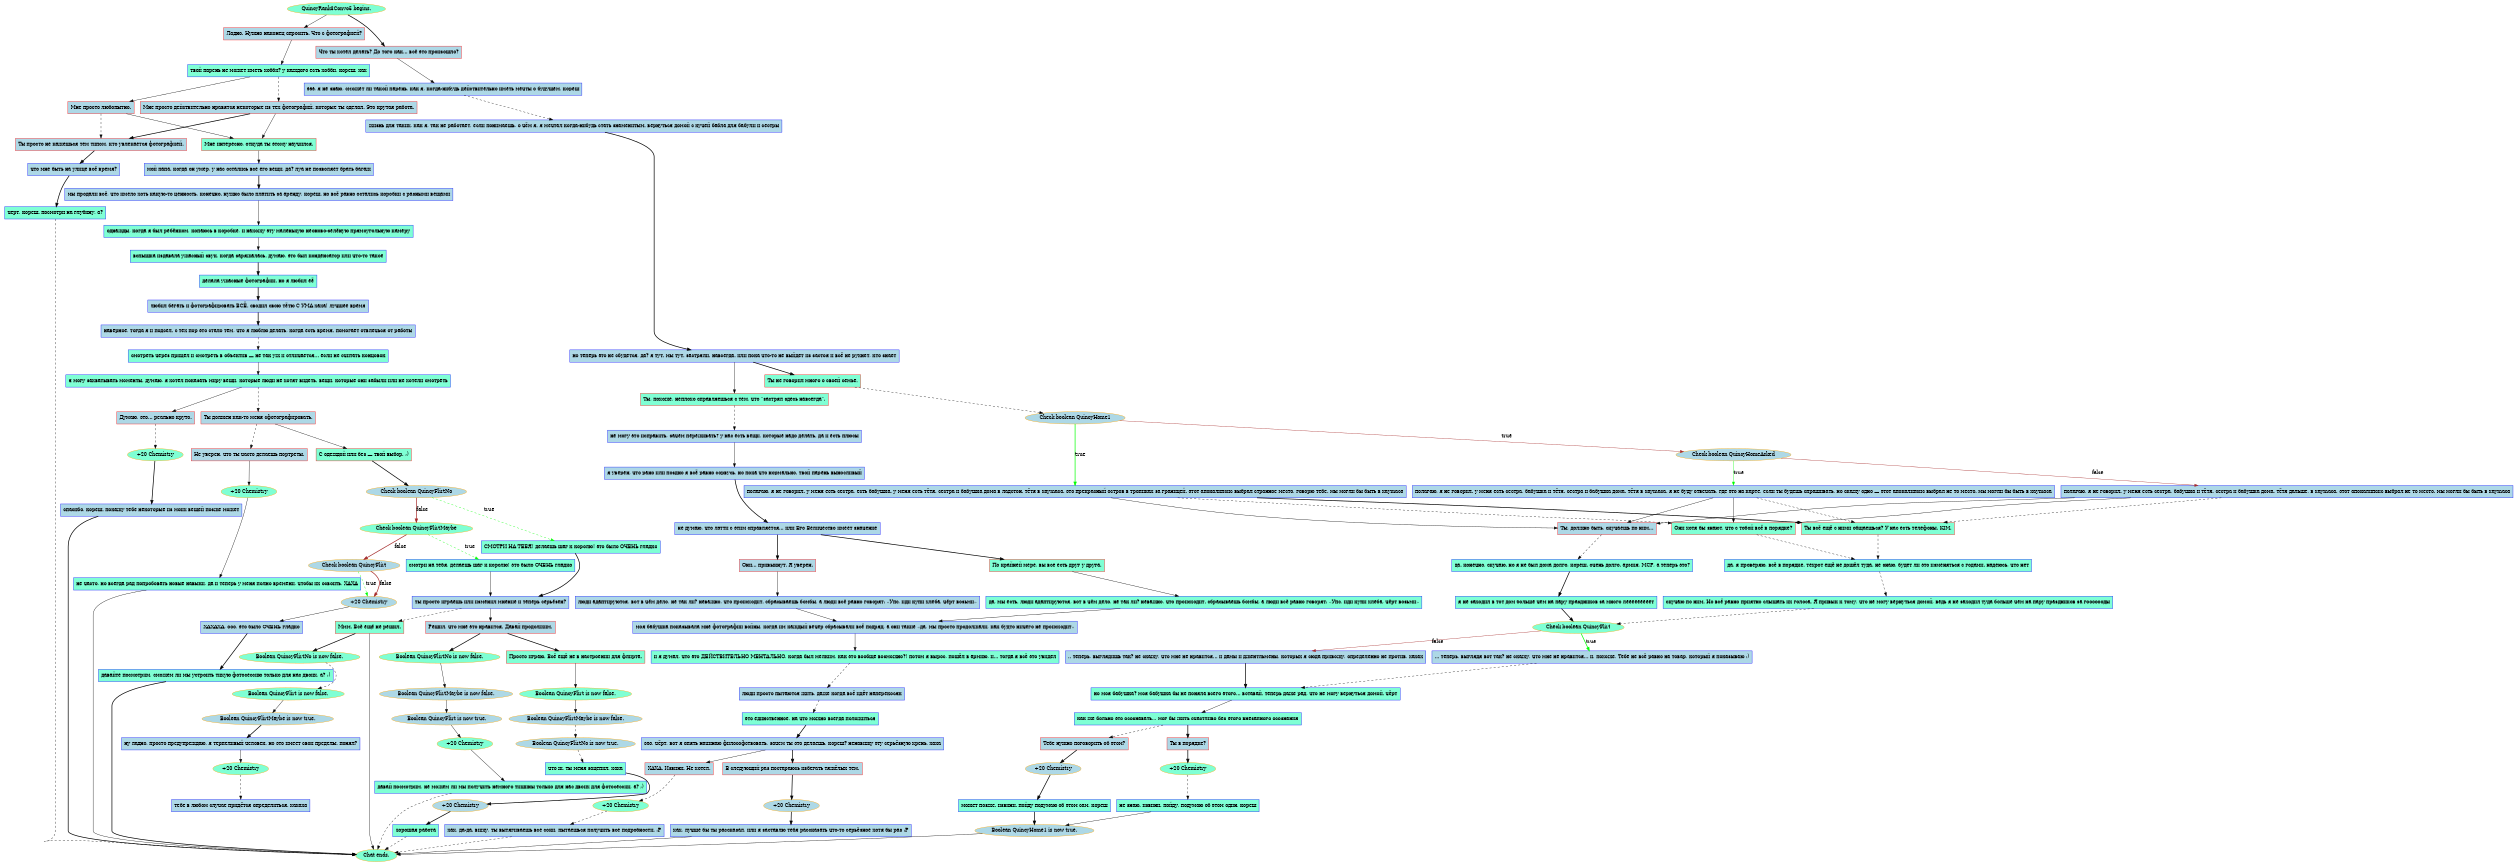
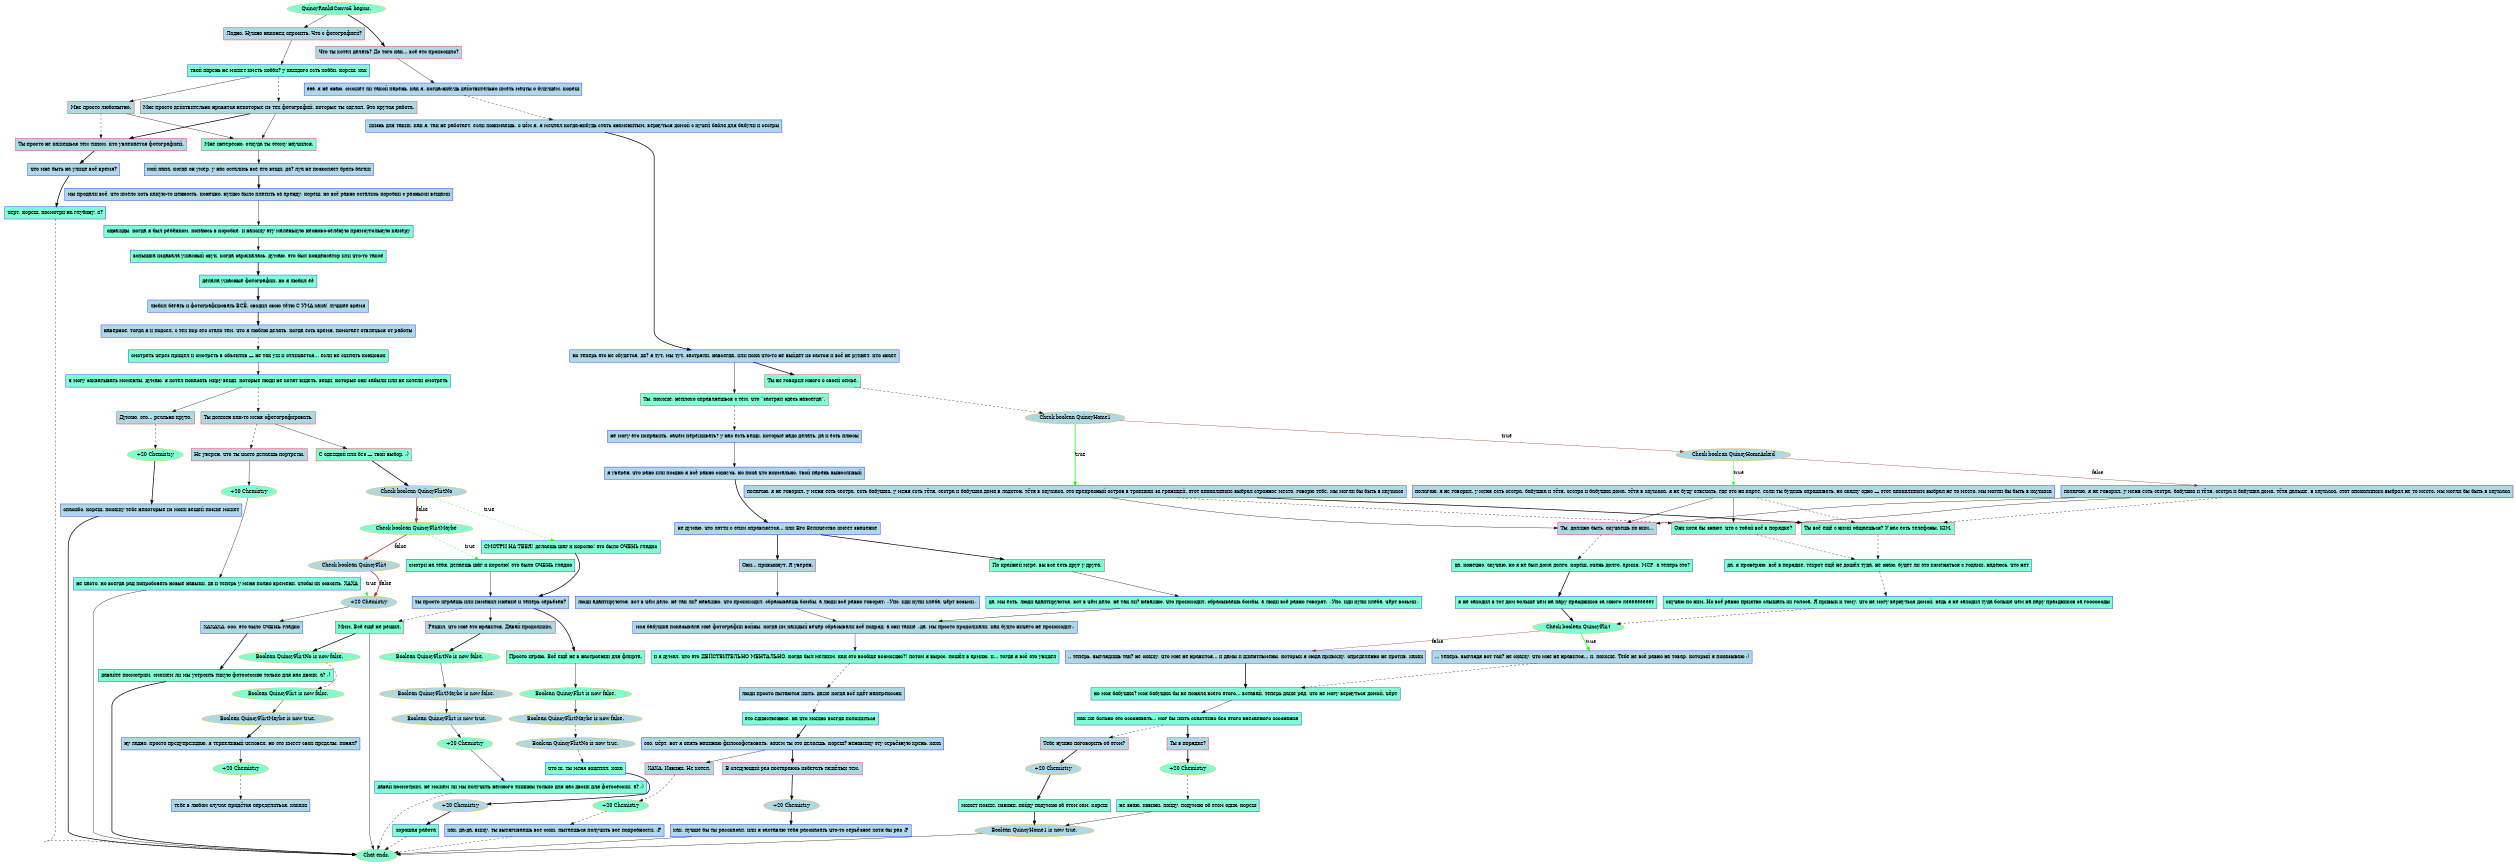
(531, 642) -> (560, 622)
